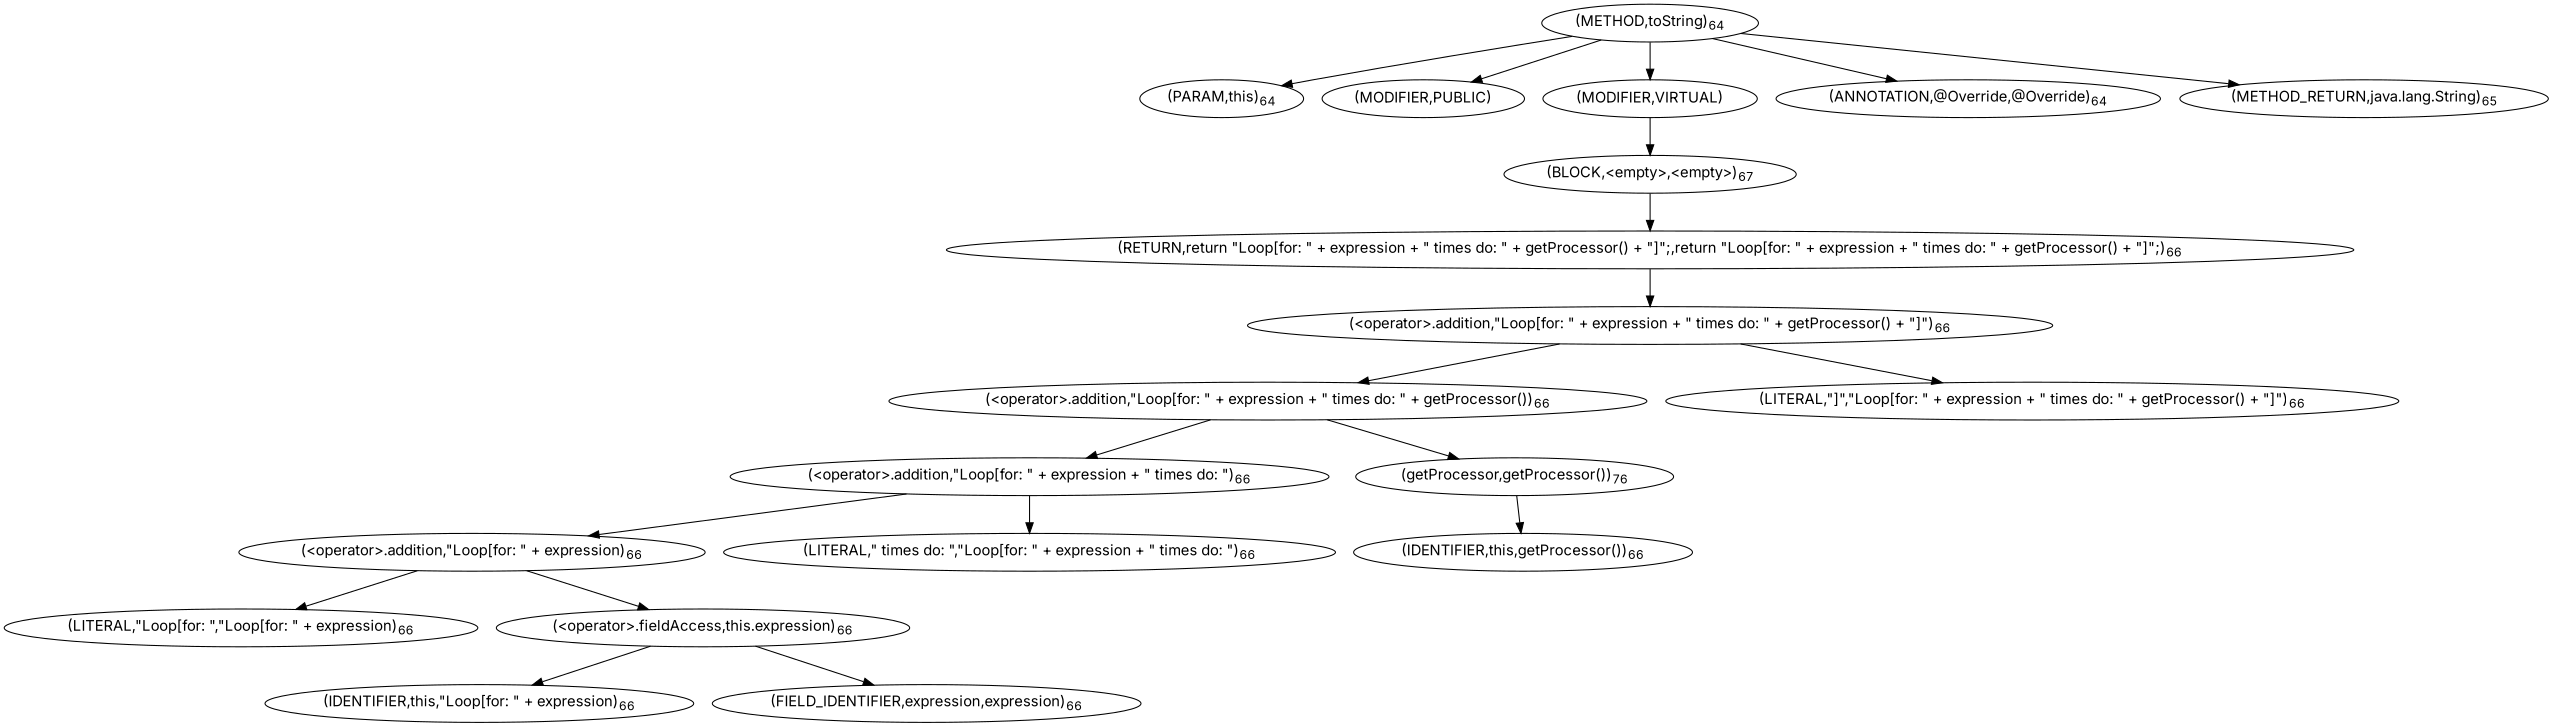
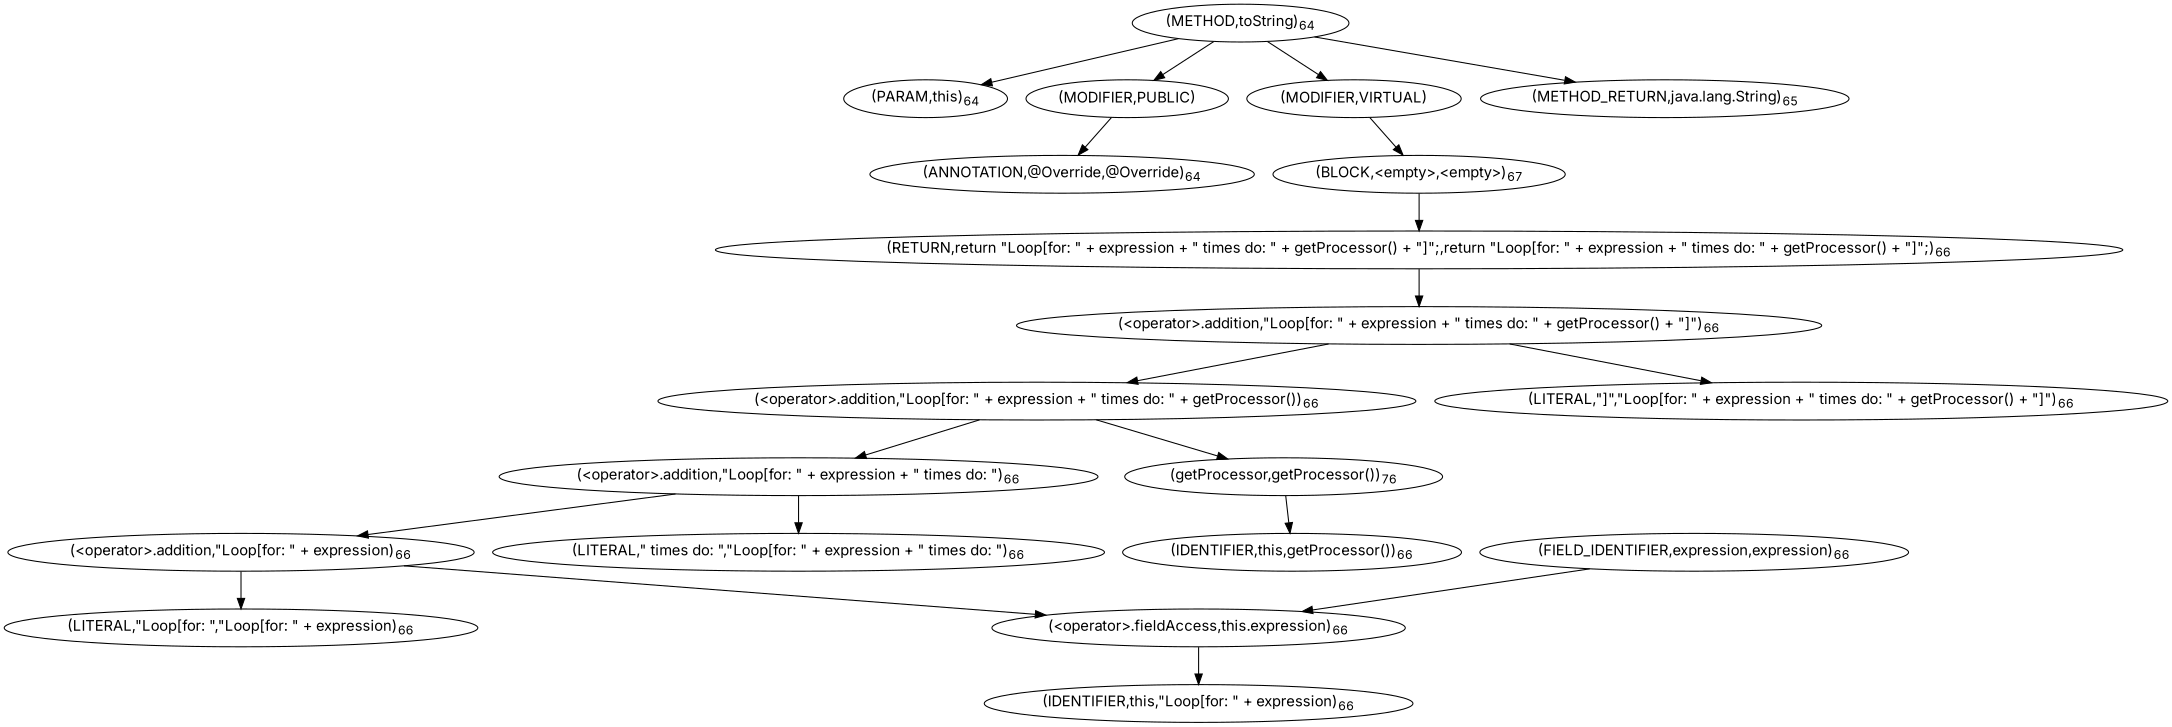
(1800, 59) -> (1098, 132)
(809, 664) -> (1451, 589)
